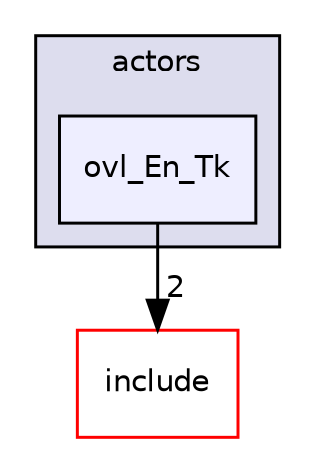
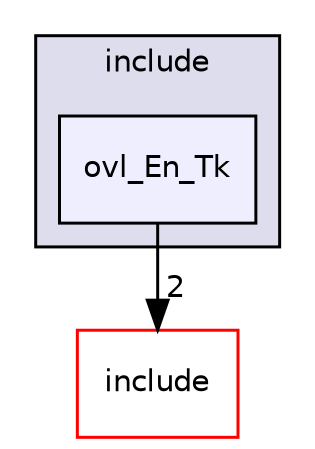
(158, 64) -> (158, 64)
